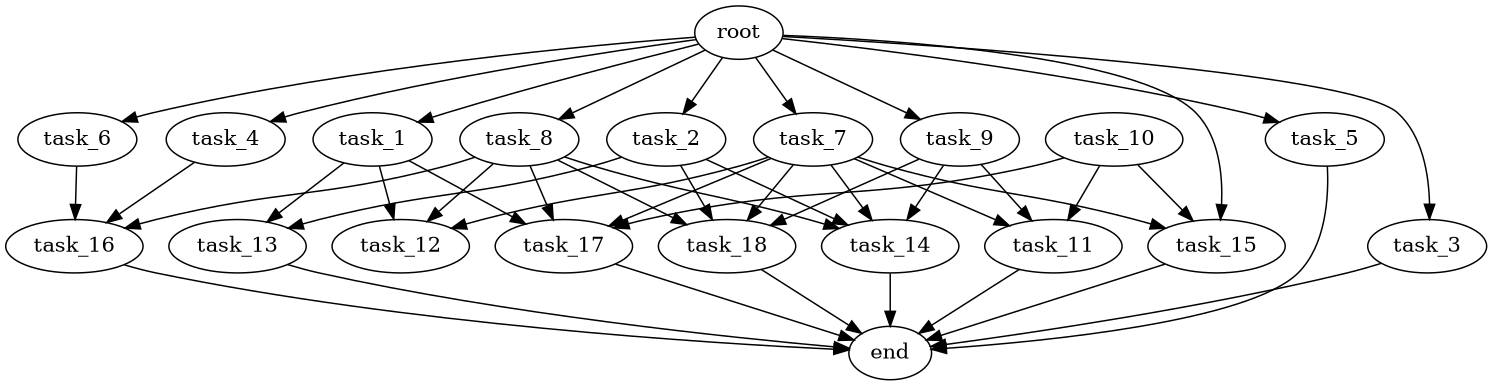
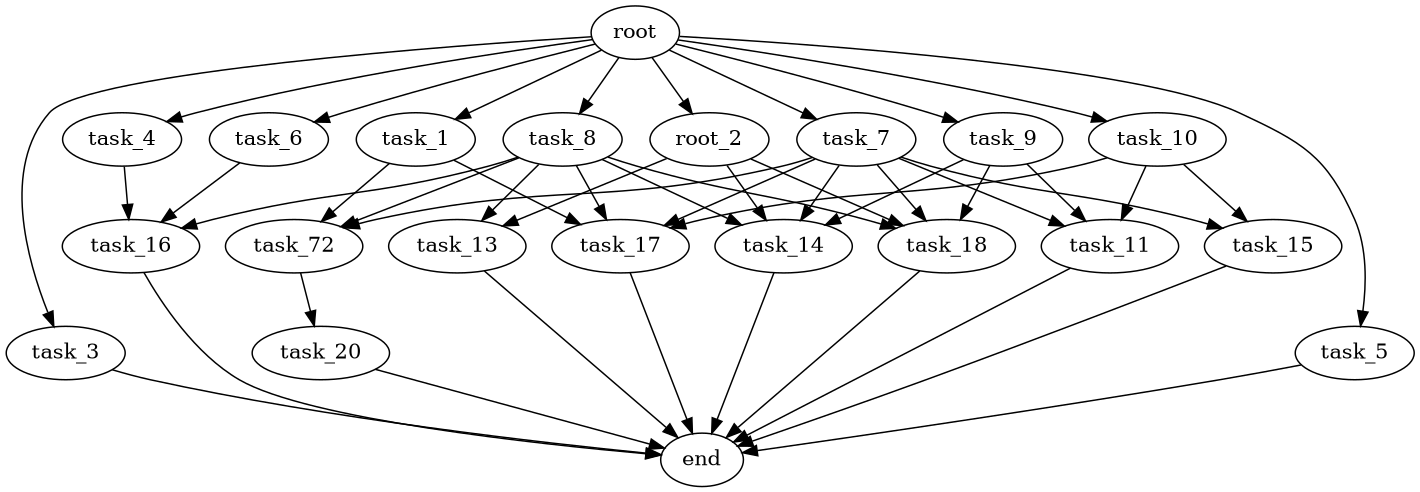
(1082, 67) -> (886, 73)
(666, 139) -> (709, 139)
(320, 182) -> (520, 183)
(401, 246) -> (294, 246)
none -> (321, 353)
